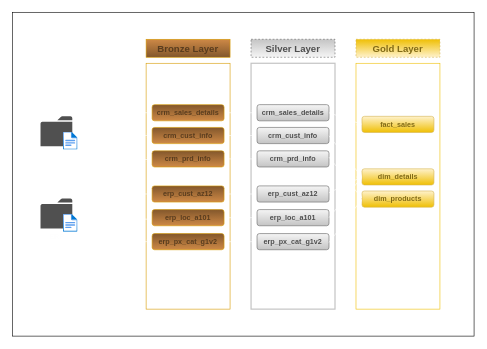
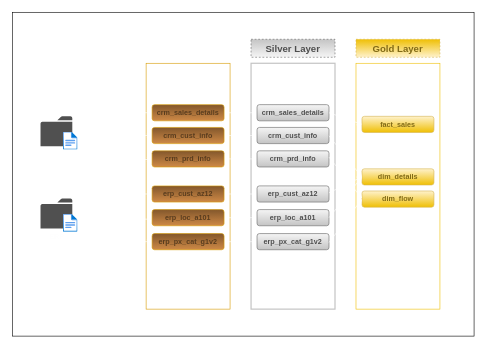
(188, 48) -> none
(398, 200) -> (398, 200)
